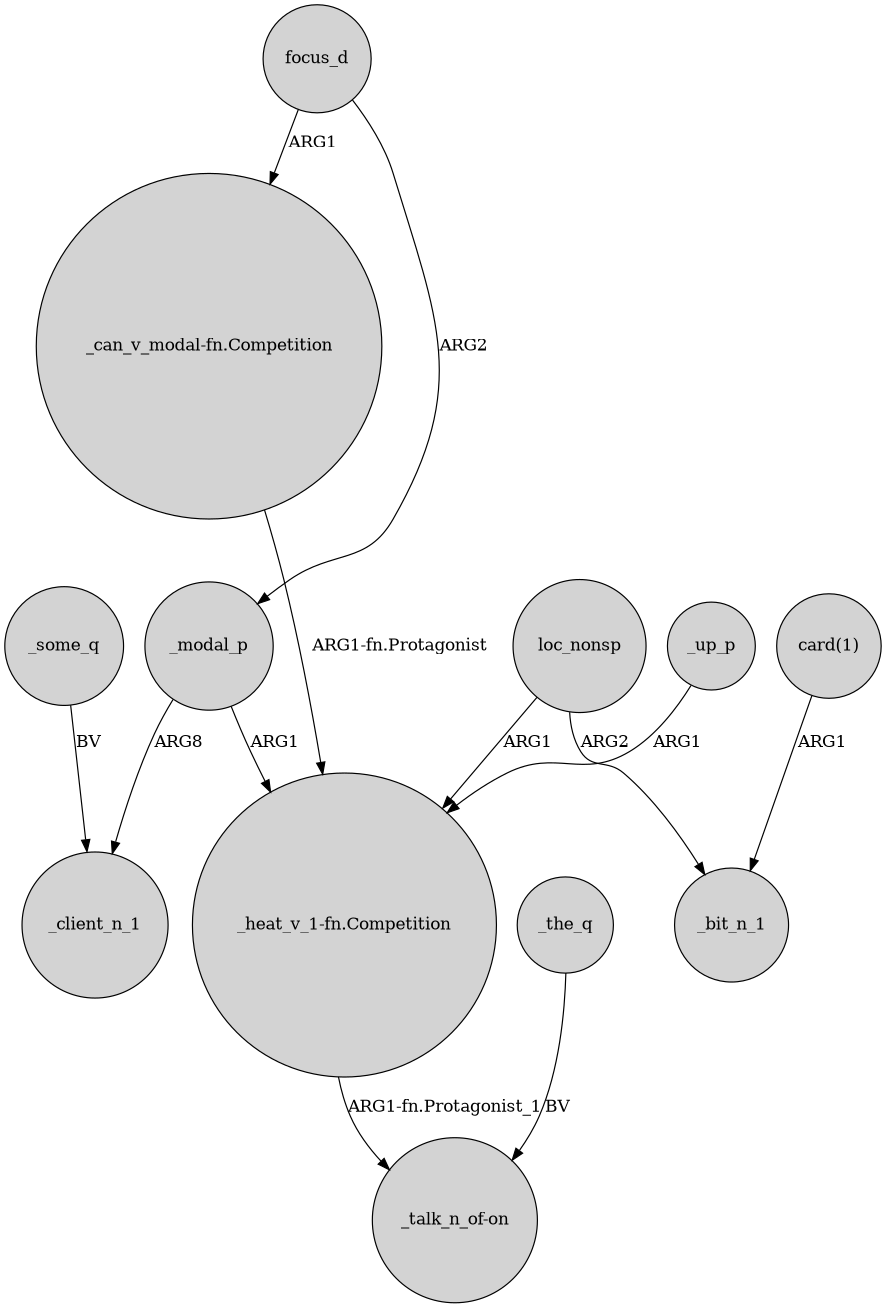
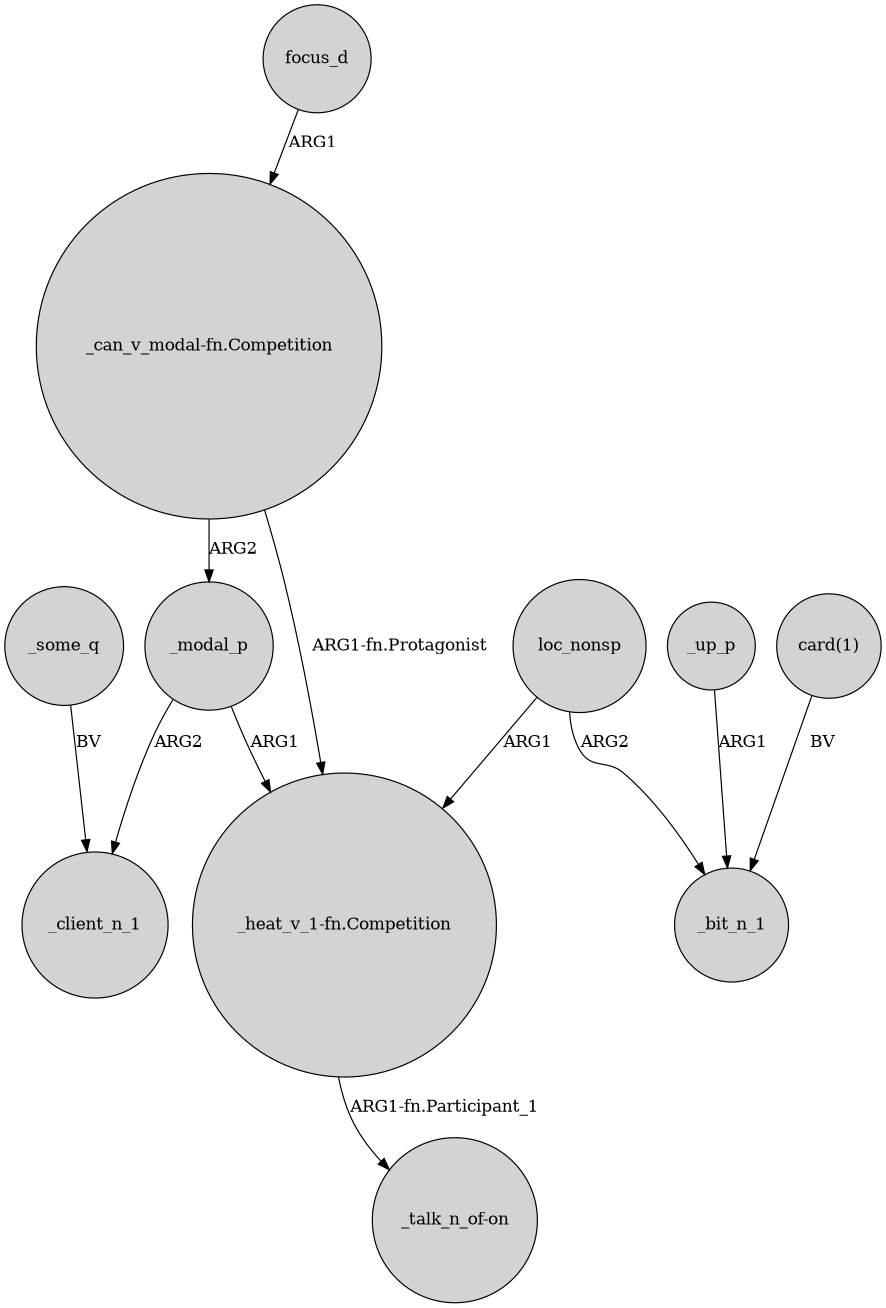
(438, 381) -> (209, 544)
(179, 743) -> (179, 743)
(822, 743) -> (822, 743)
(577, 764) -> (721, 773)
(565, 925) -> none
(445, 1107) -> (445, 1107)
